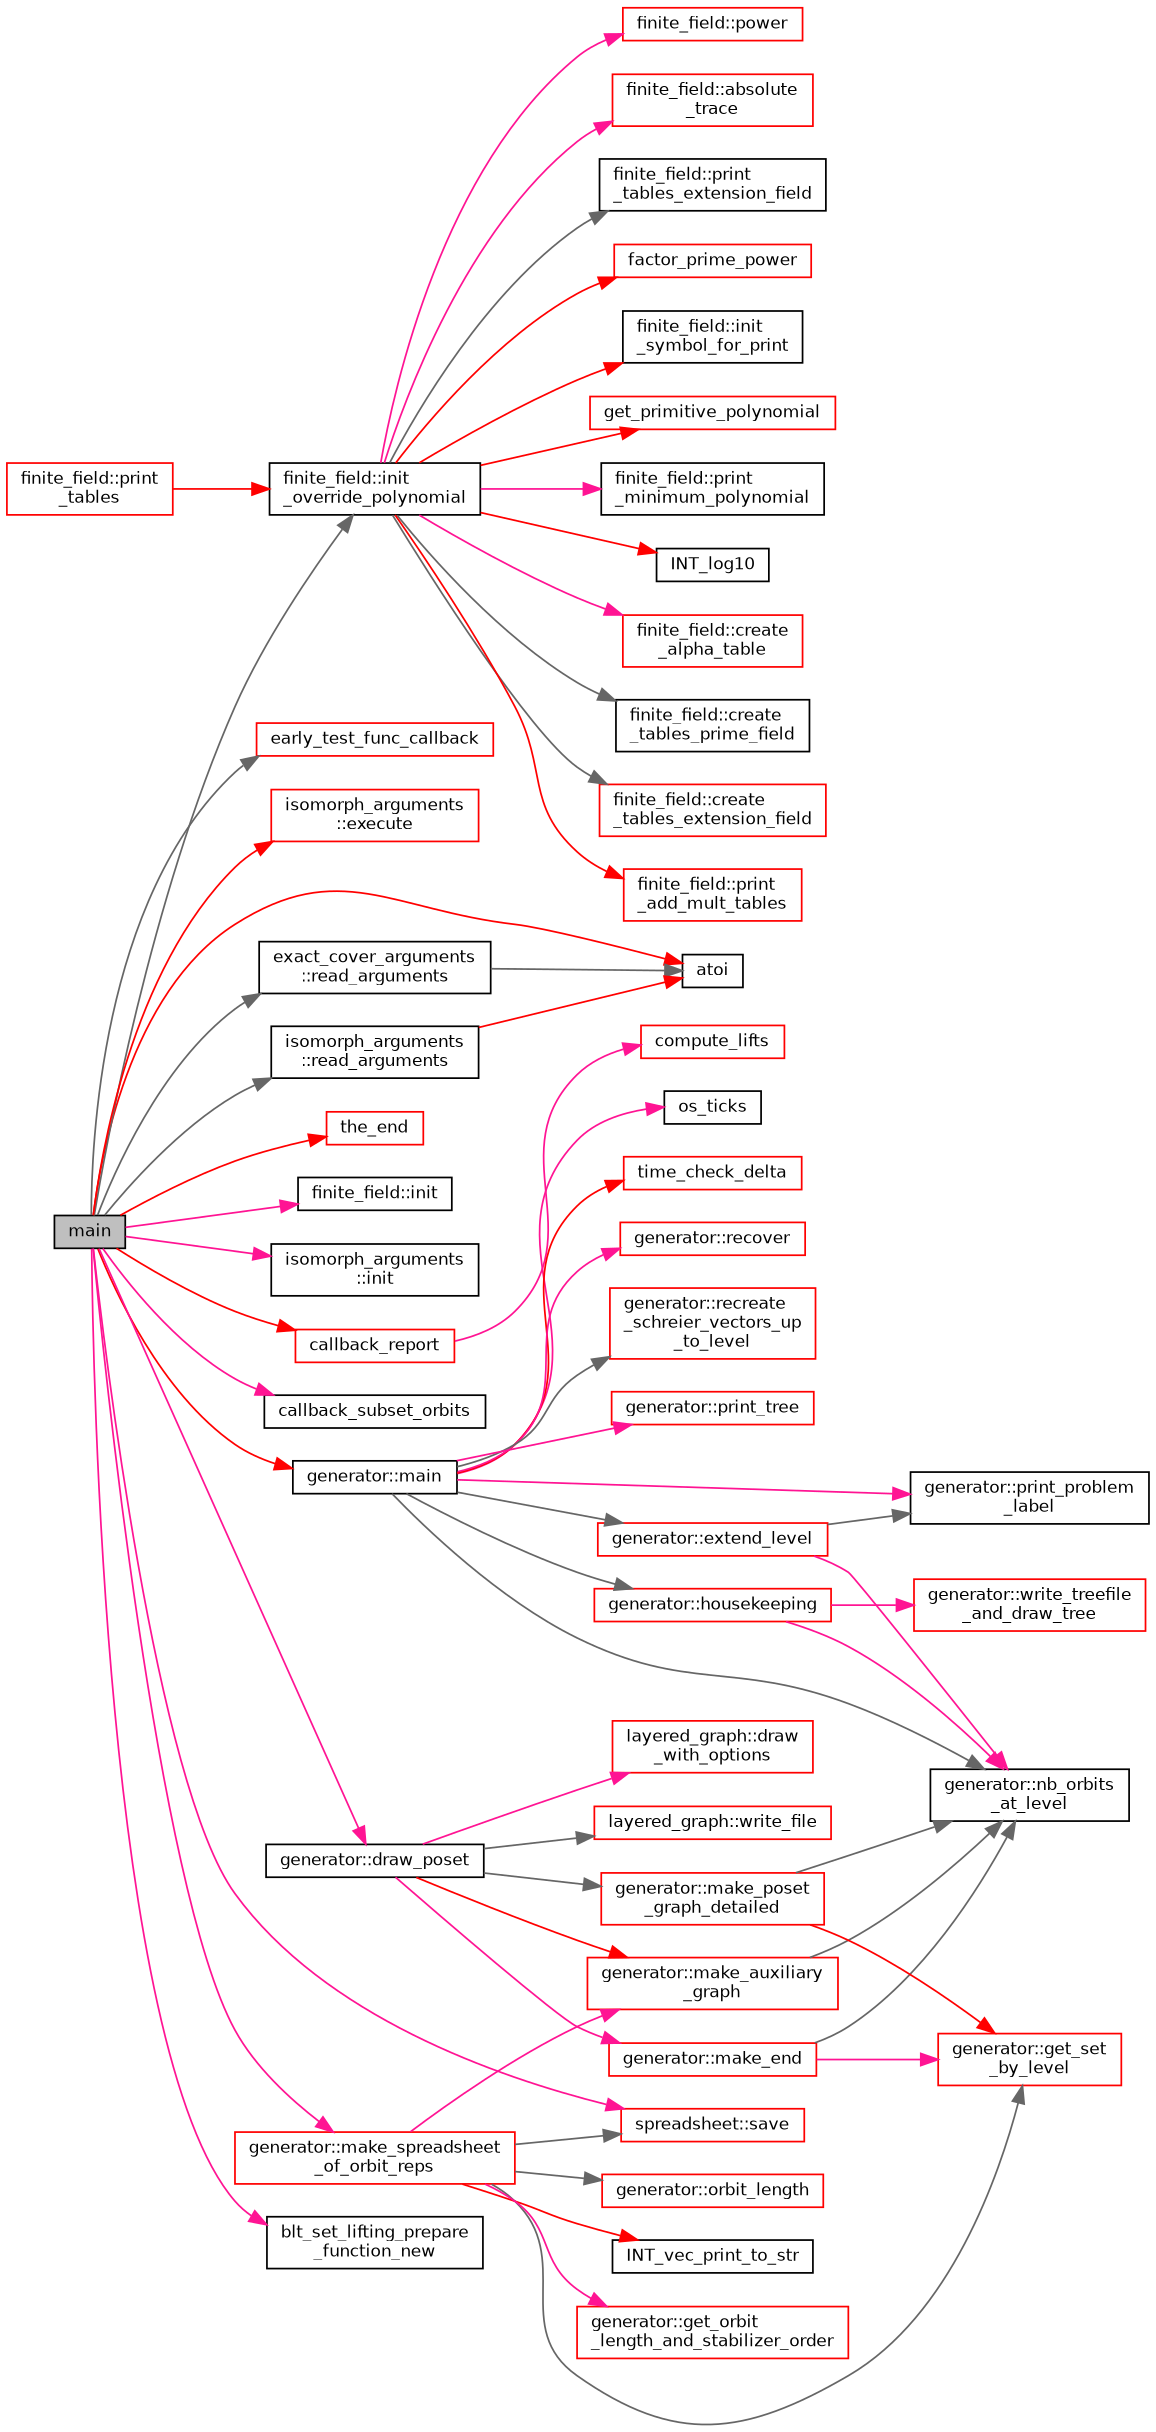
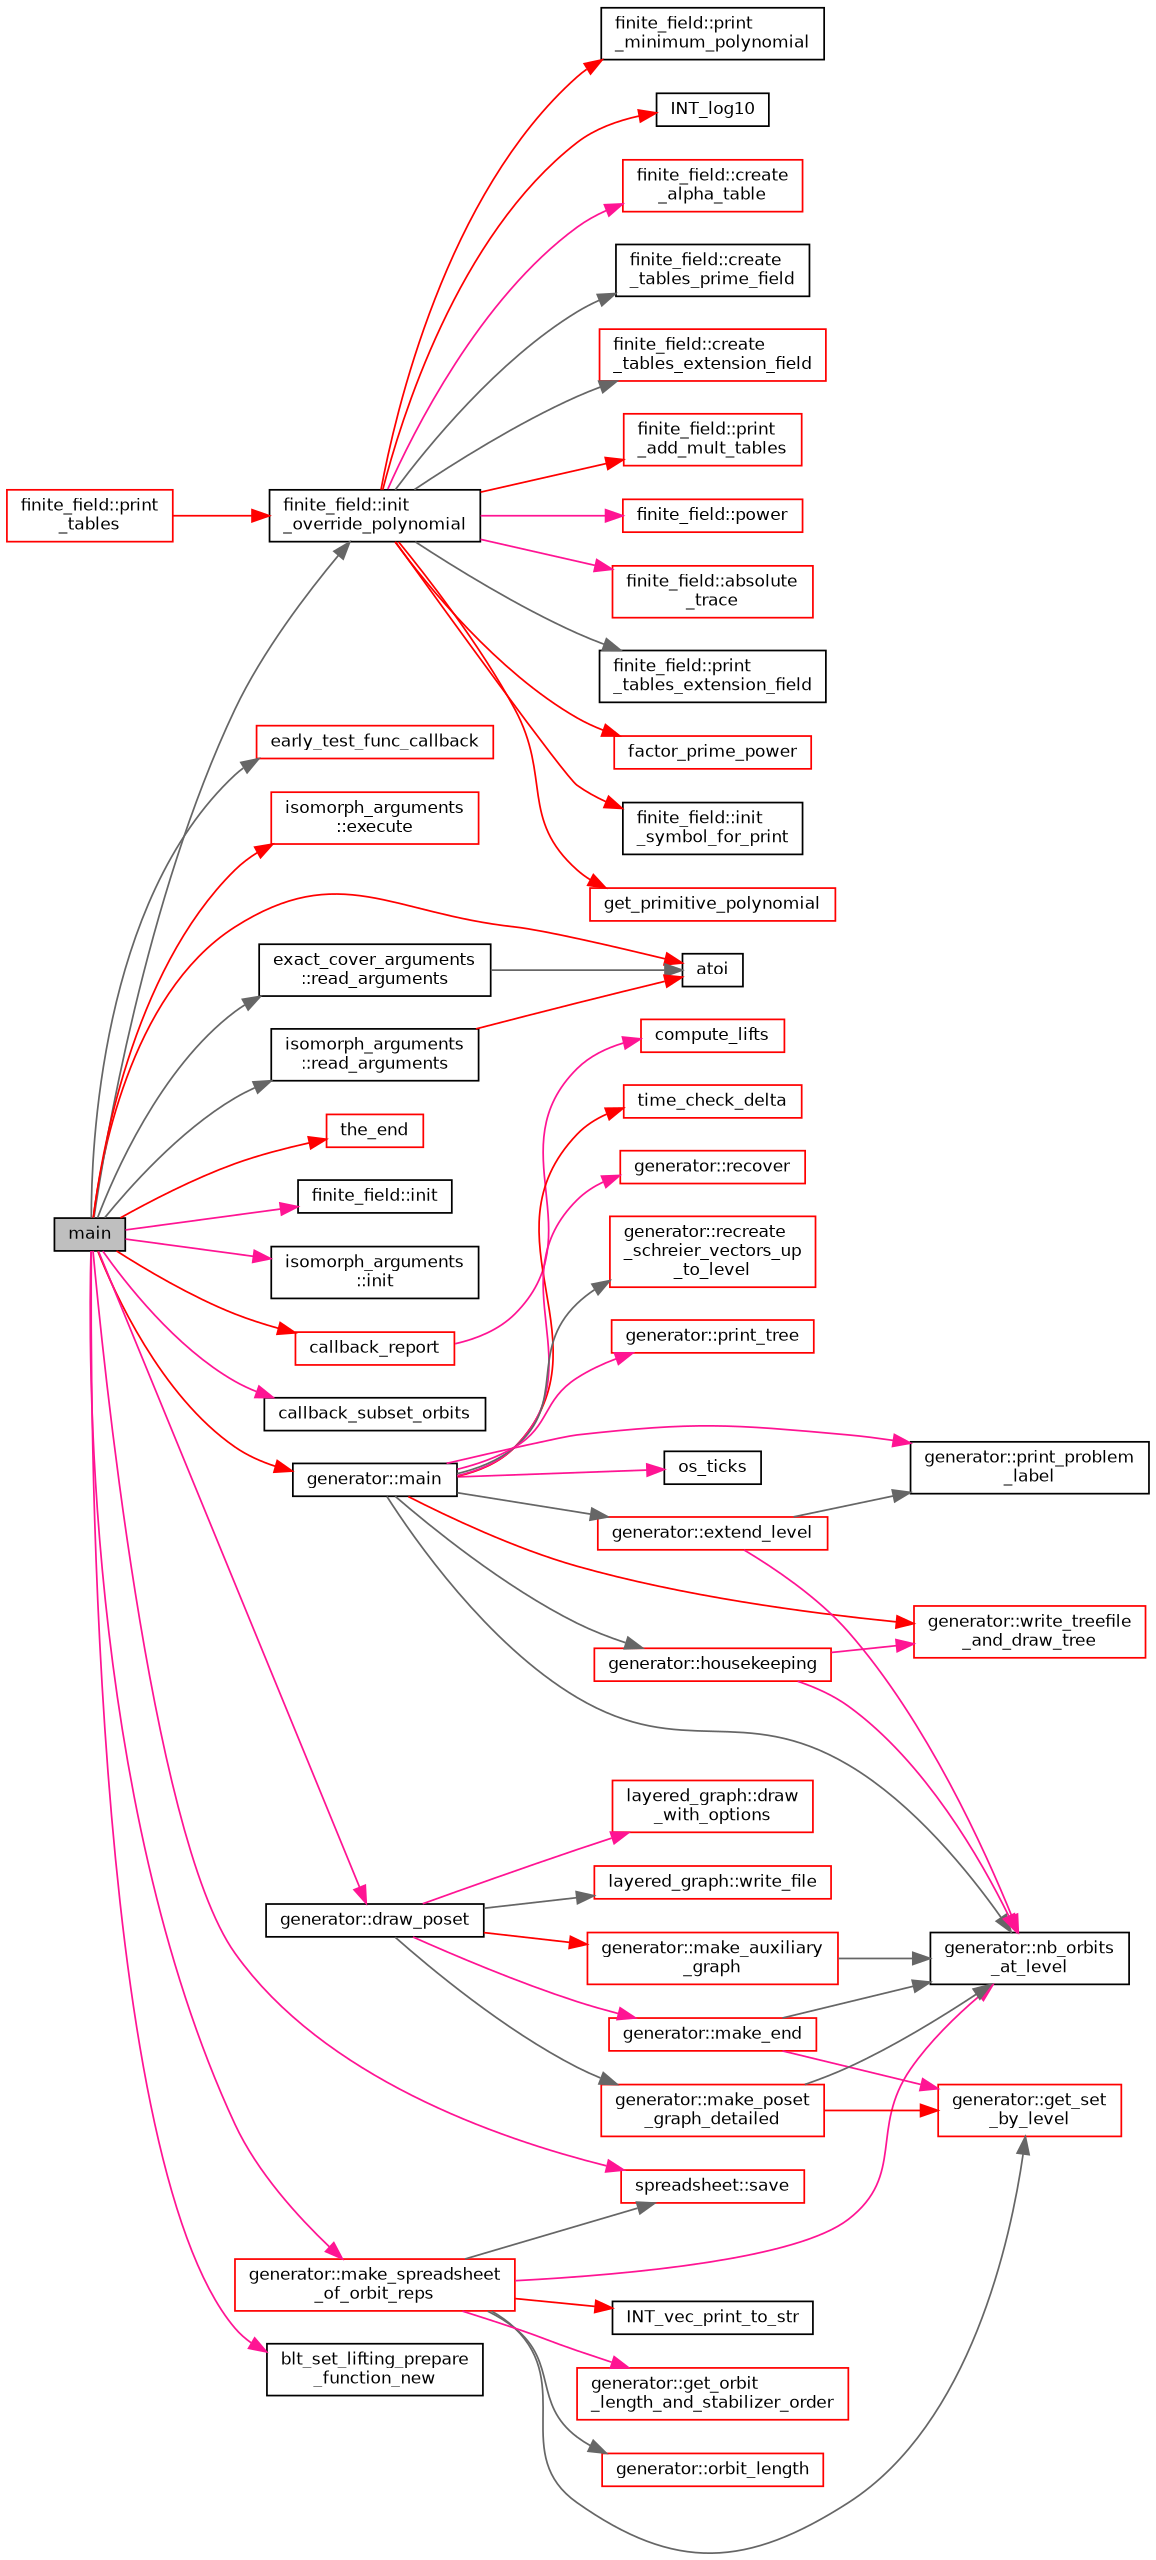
(532, 489) -> (451, 262)
none -> (646, 1583)
(513, 2062) -> (815, 2236)
